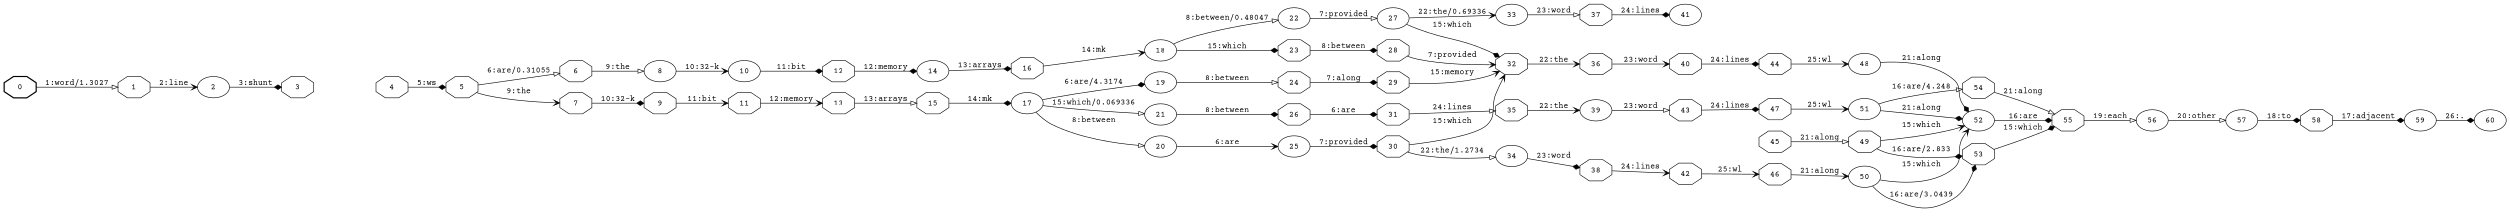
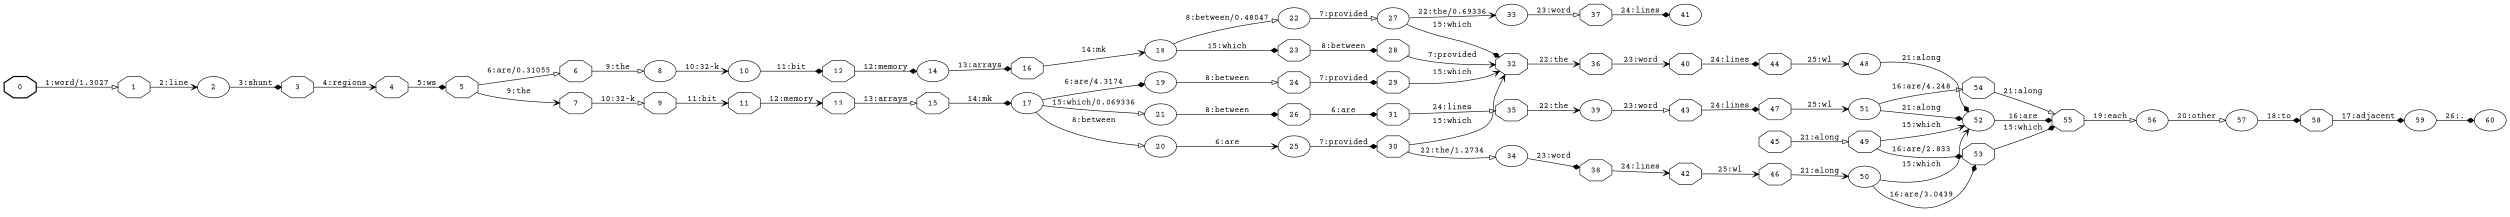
(1452, 72) -> (1452, 72)
(1344, 78) -> (1344, 78)
none -> (342, 87)
(614, 103) -> (614, 103)
